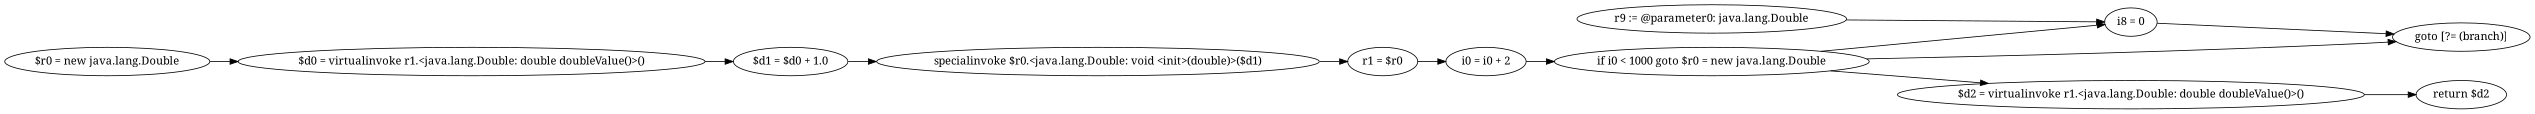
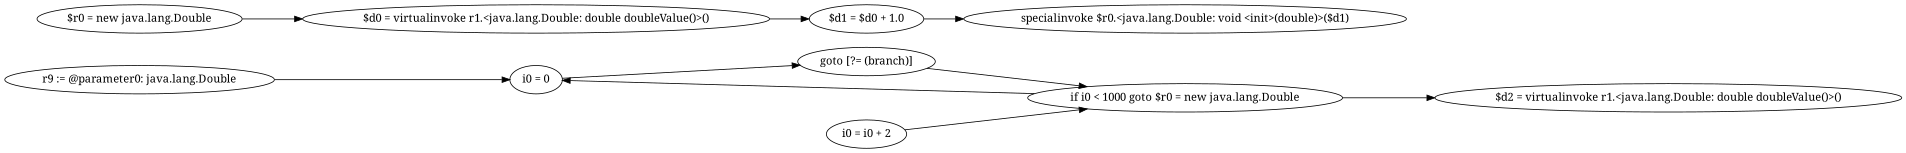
(2131, 22) -> (536, 80)
(2127, 52) -> (1003, 77)
(1383, 62) -> none
(2461, 95) -> none
